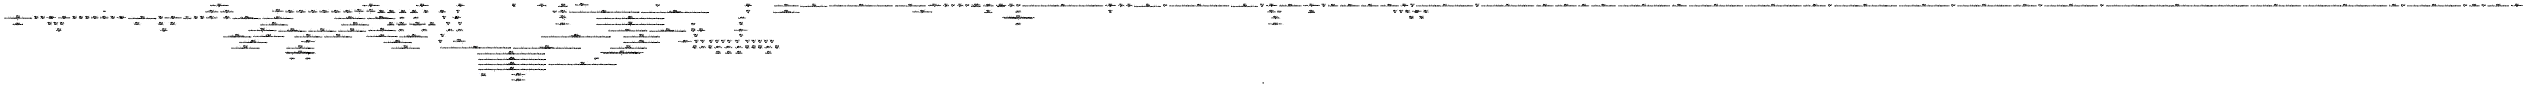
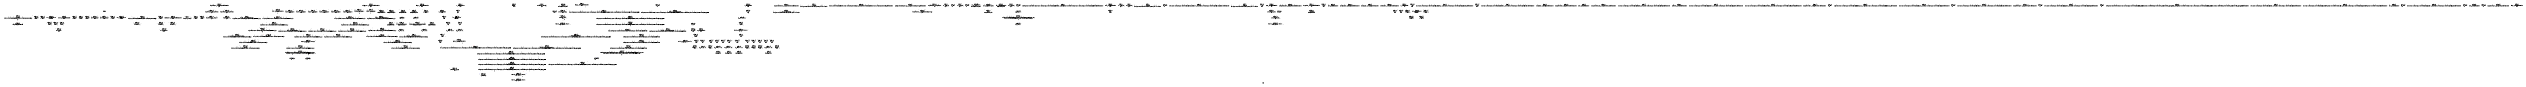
none -> (455, 69)
